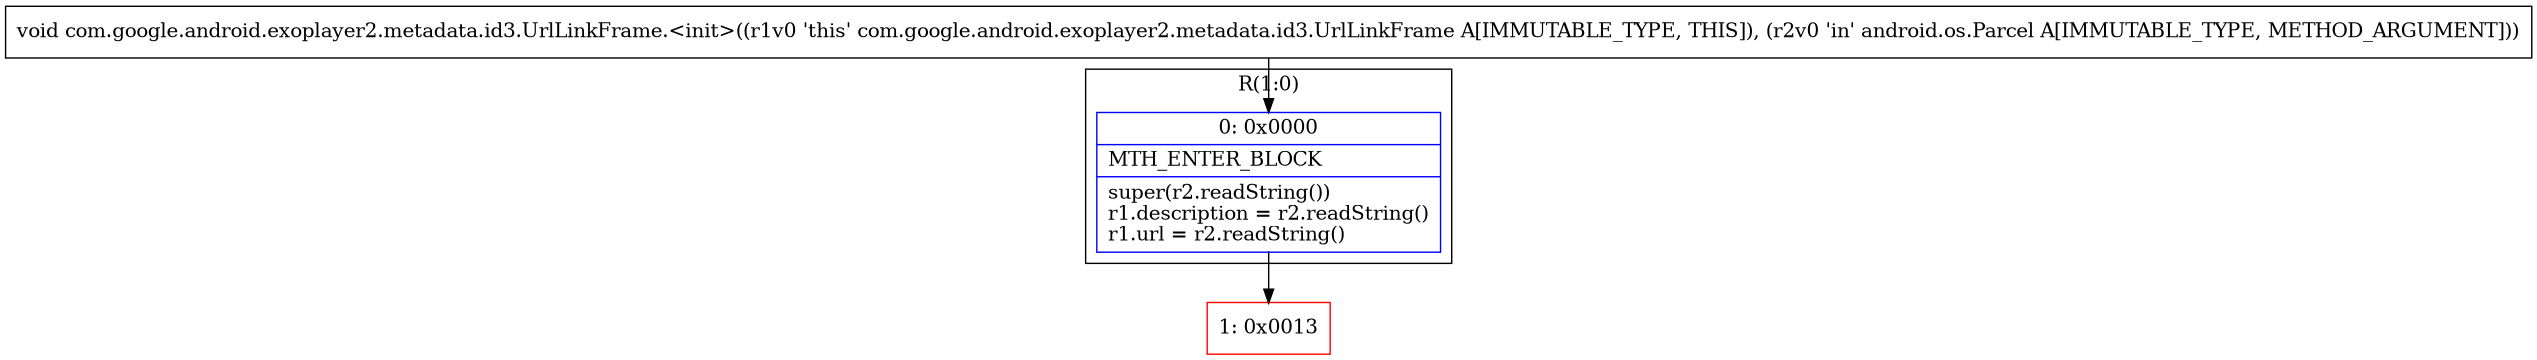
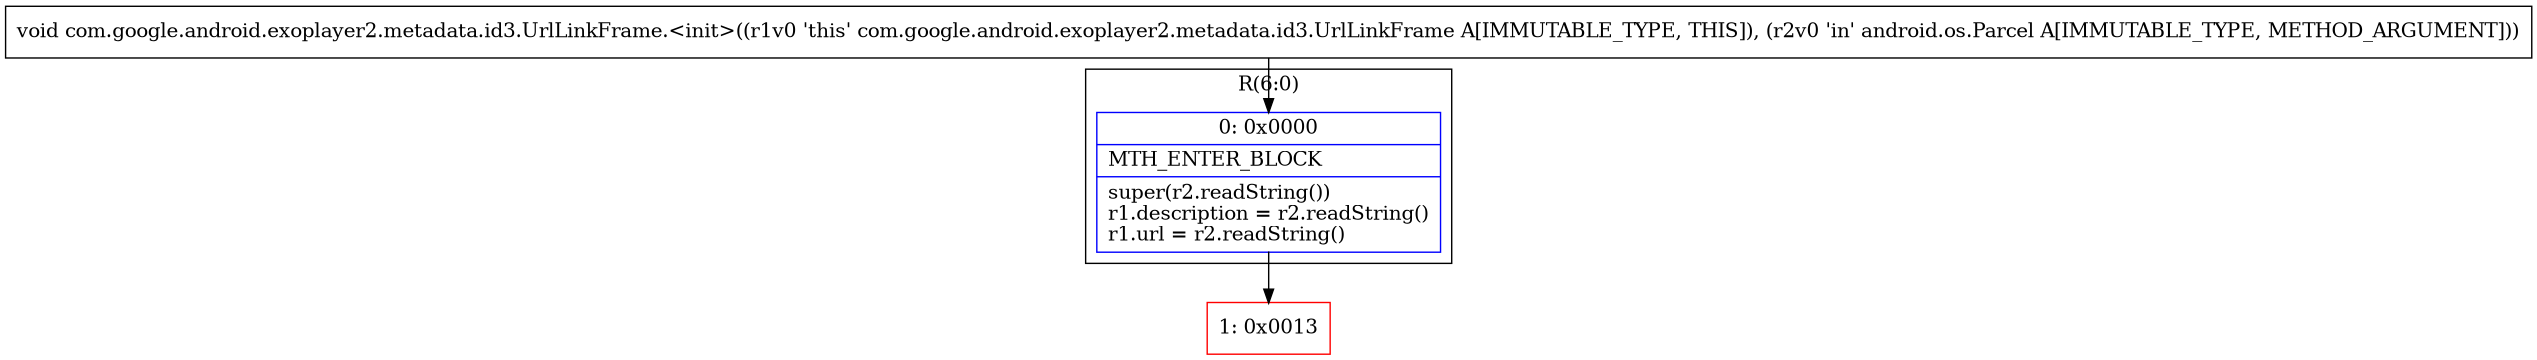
(1269, 85) -> (1269, 85)
